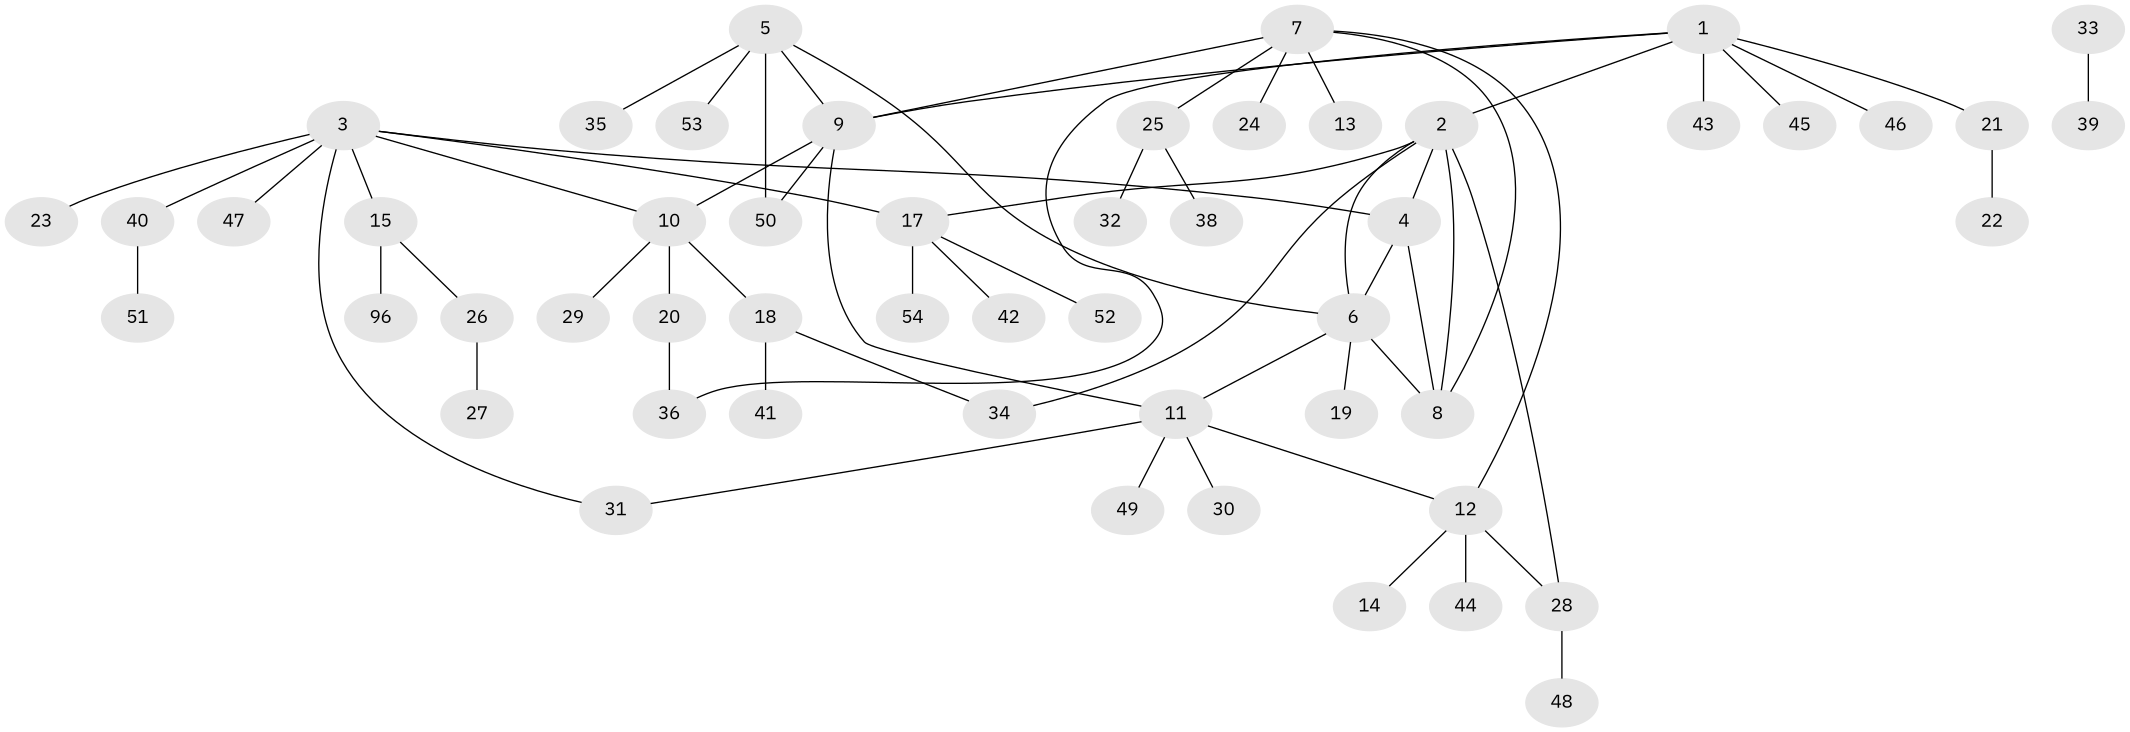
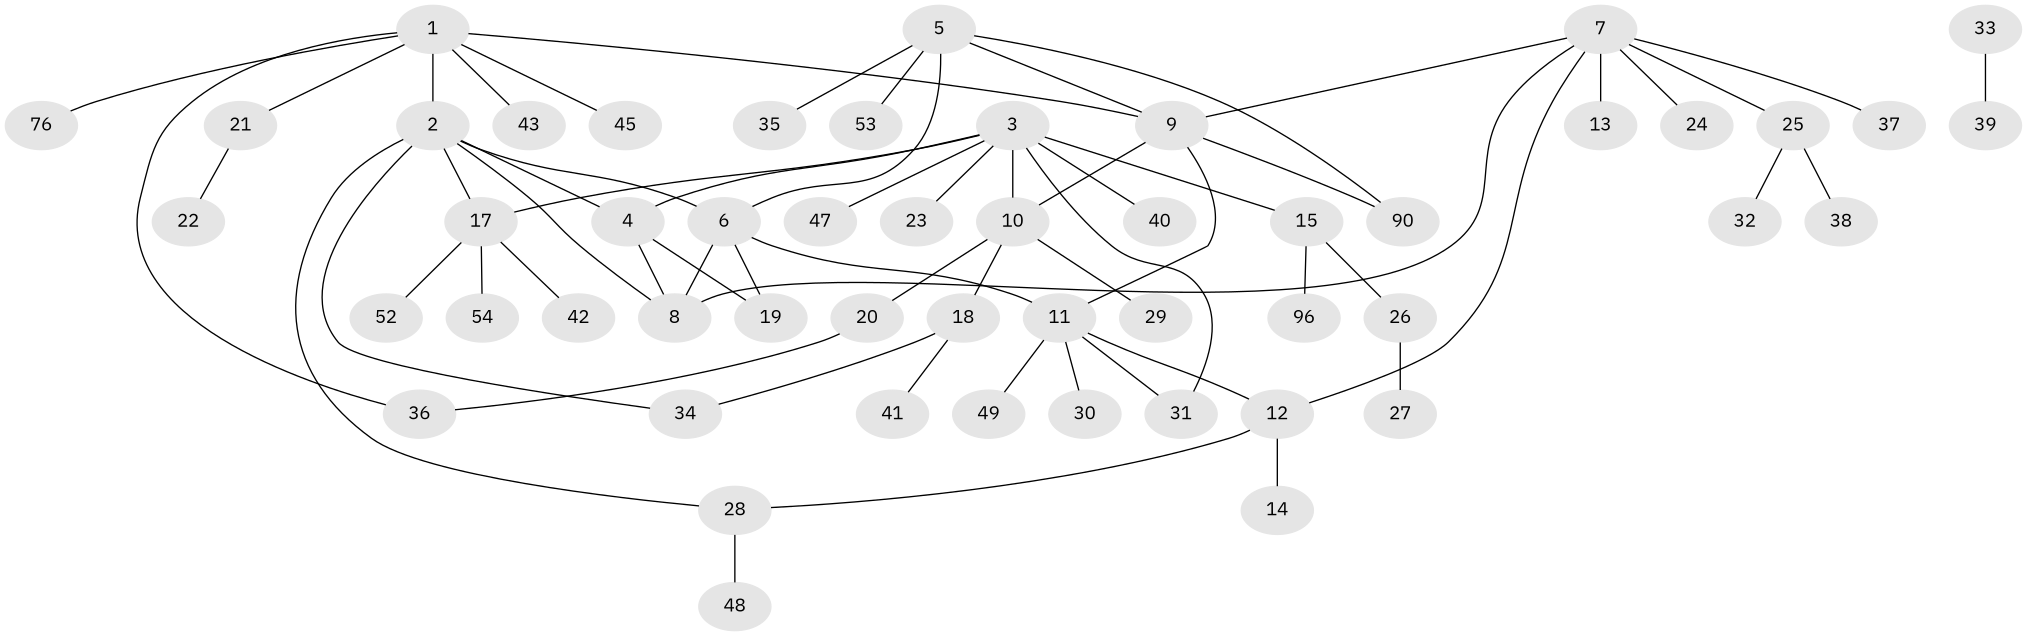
none -> (1889, 126)
(1896, 126) -> (41, 126)
(766, 222) -> (1403, 222)
(1379, 270) -> (692, 265)
(138, 318) -> none
(1466, 607) -> none
